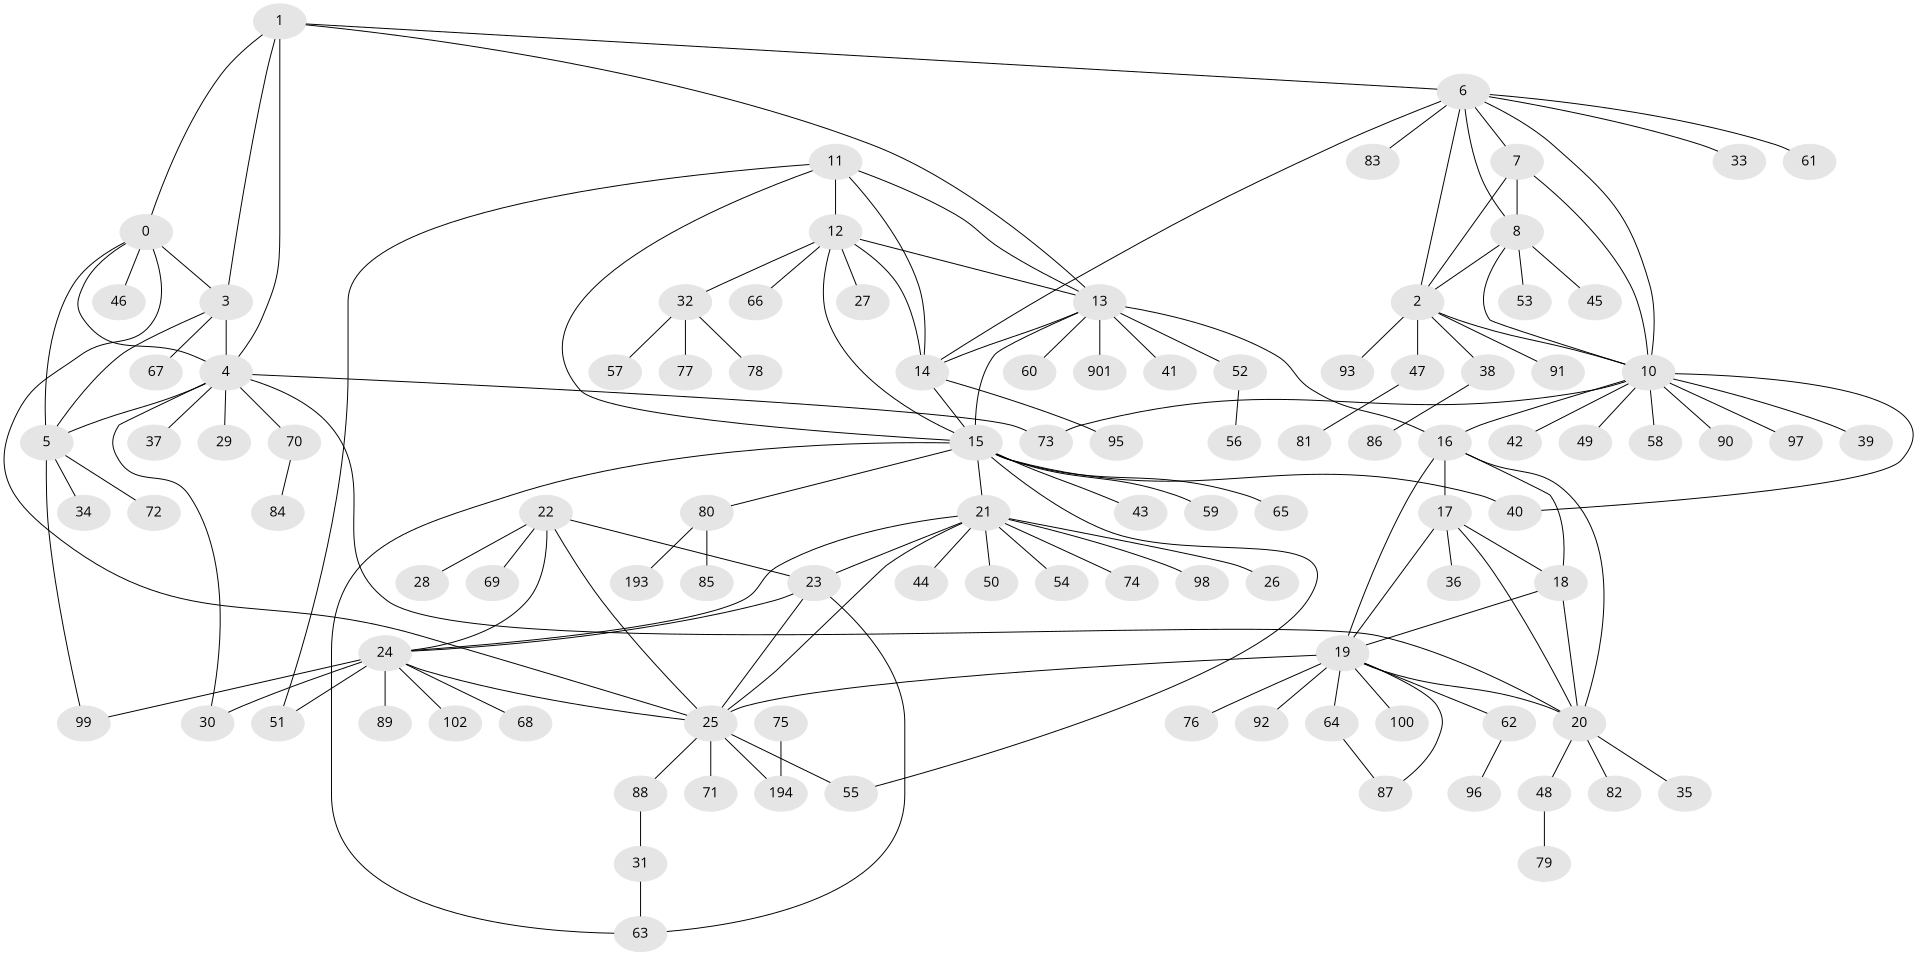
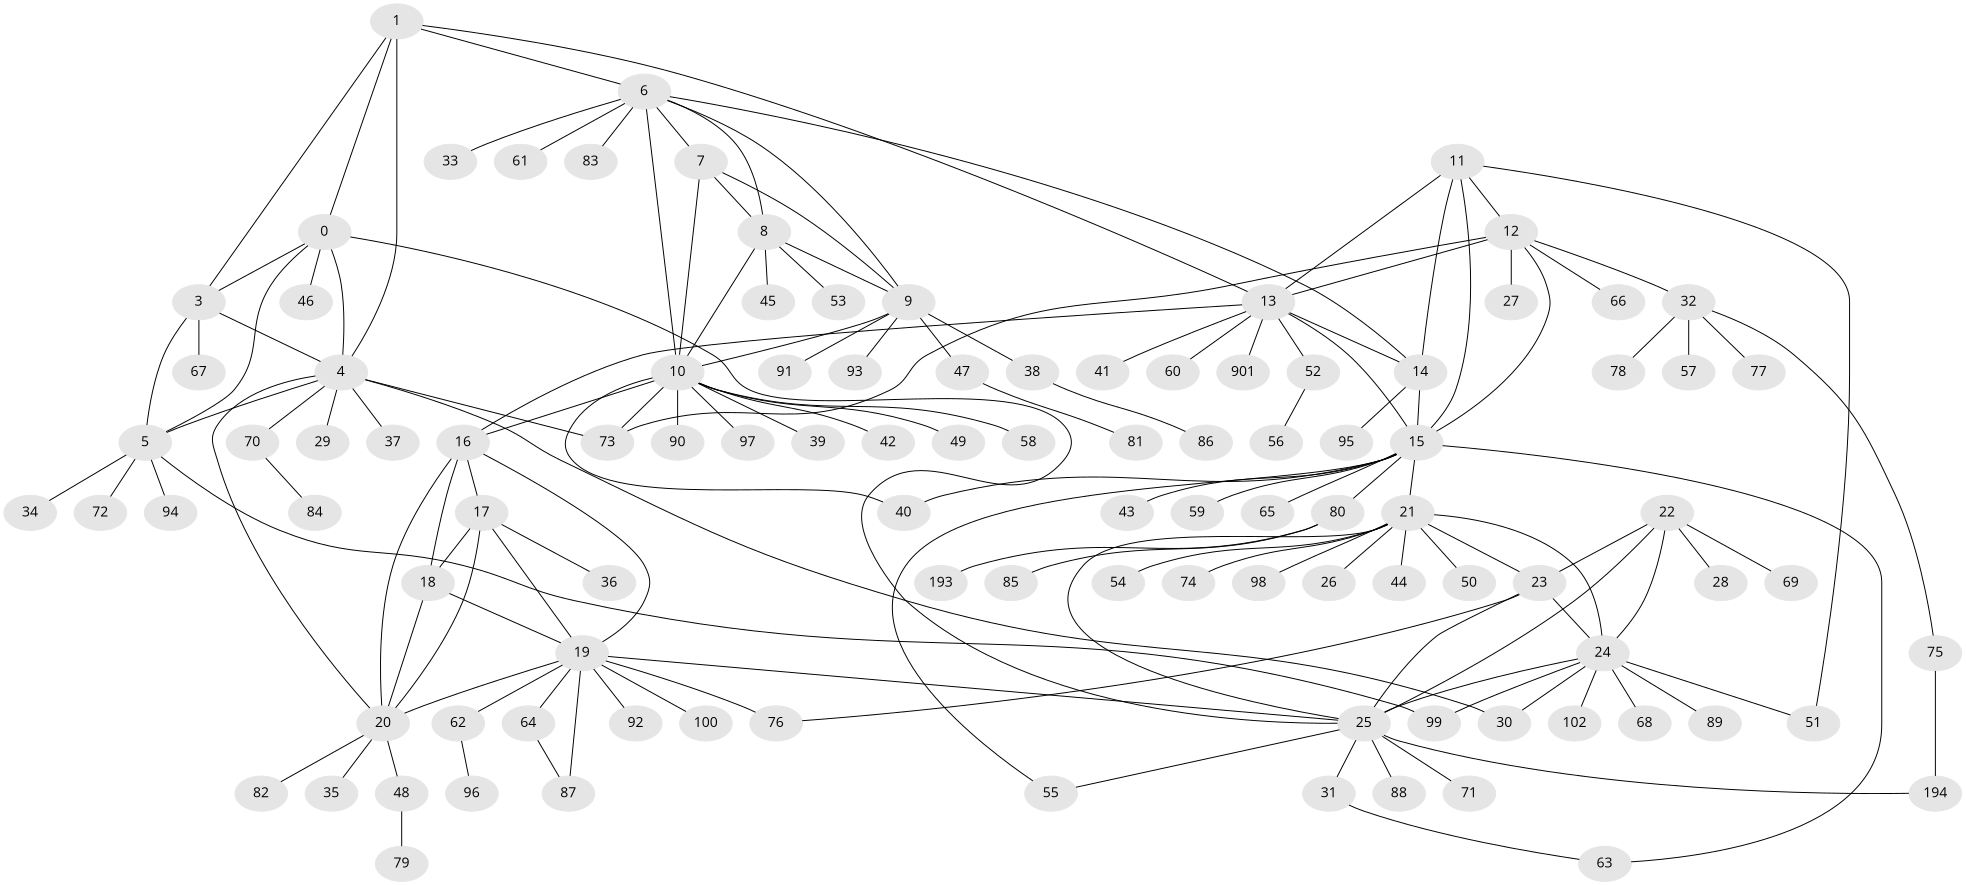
(902, 291) -> (1045, 311)
(1418, 302) -> (909, 302)
none -> (1868, 440)
none -> (171, 513)
(641, 829) -> (1346, 759)
(897, 832) -> (1183, 675)
